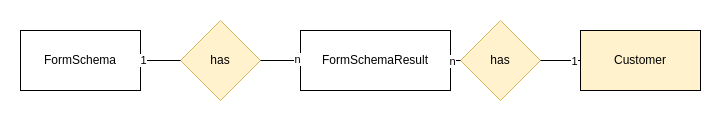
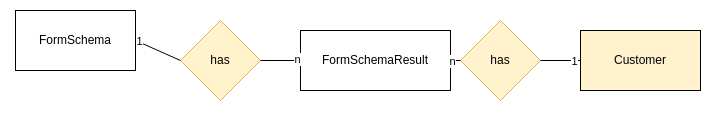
(81, 61) -> (76, 41)
